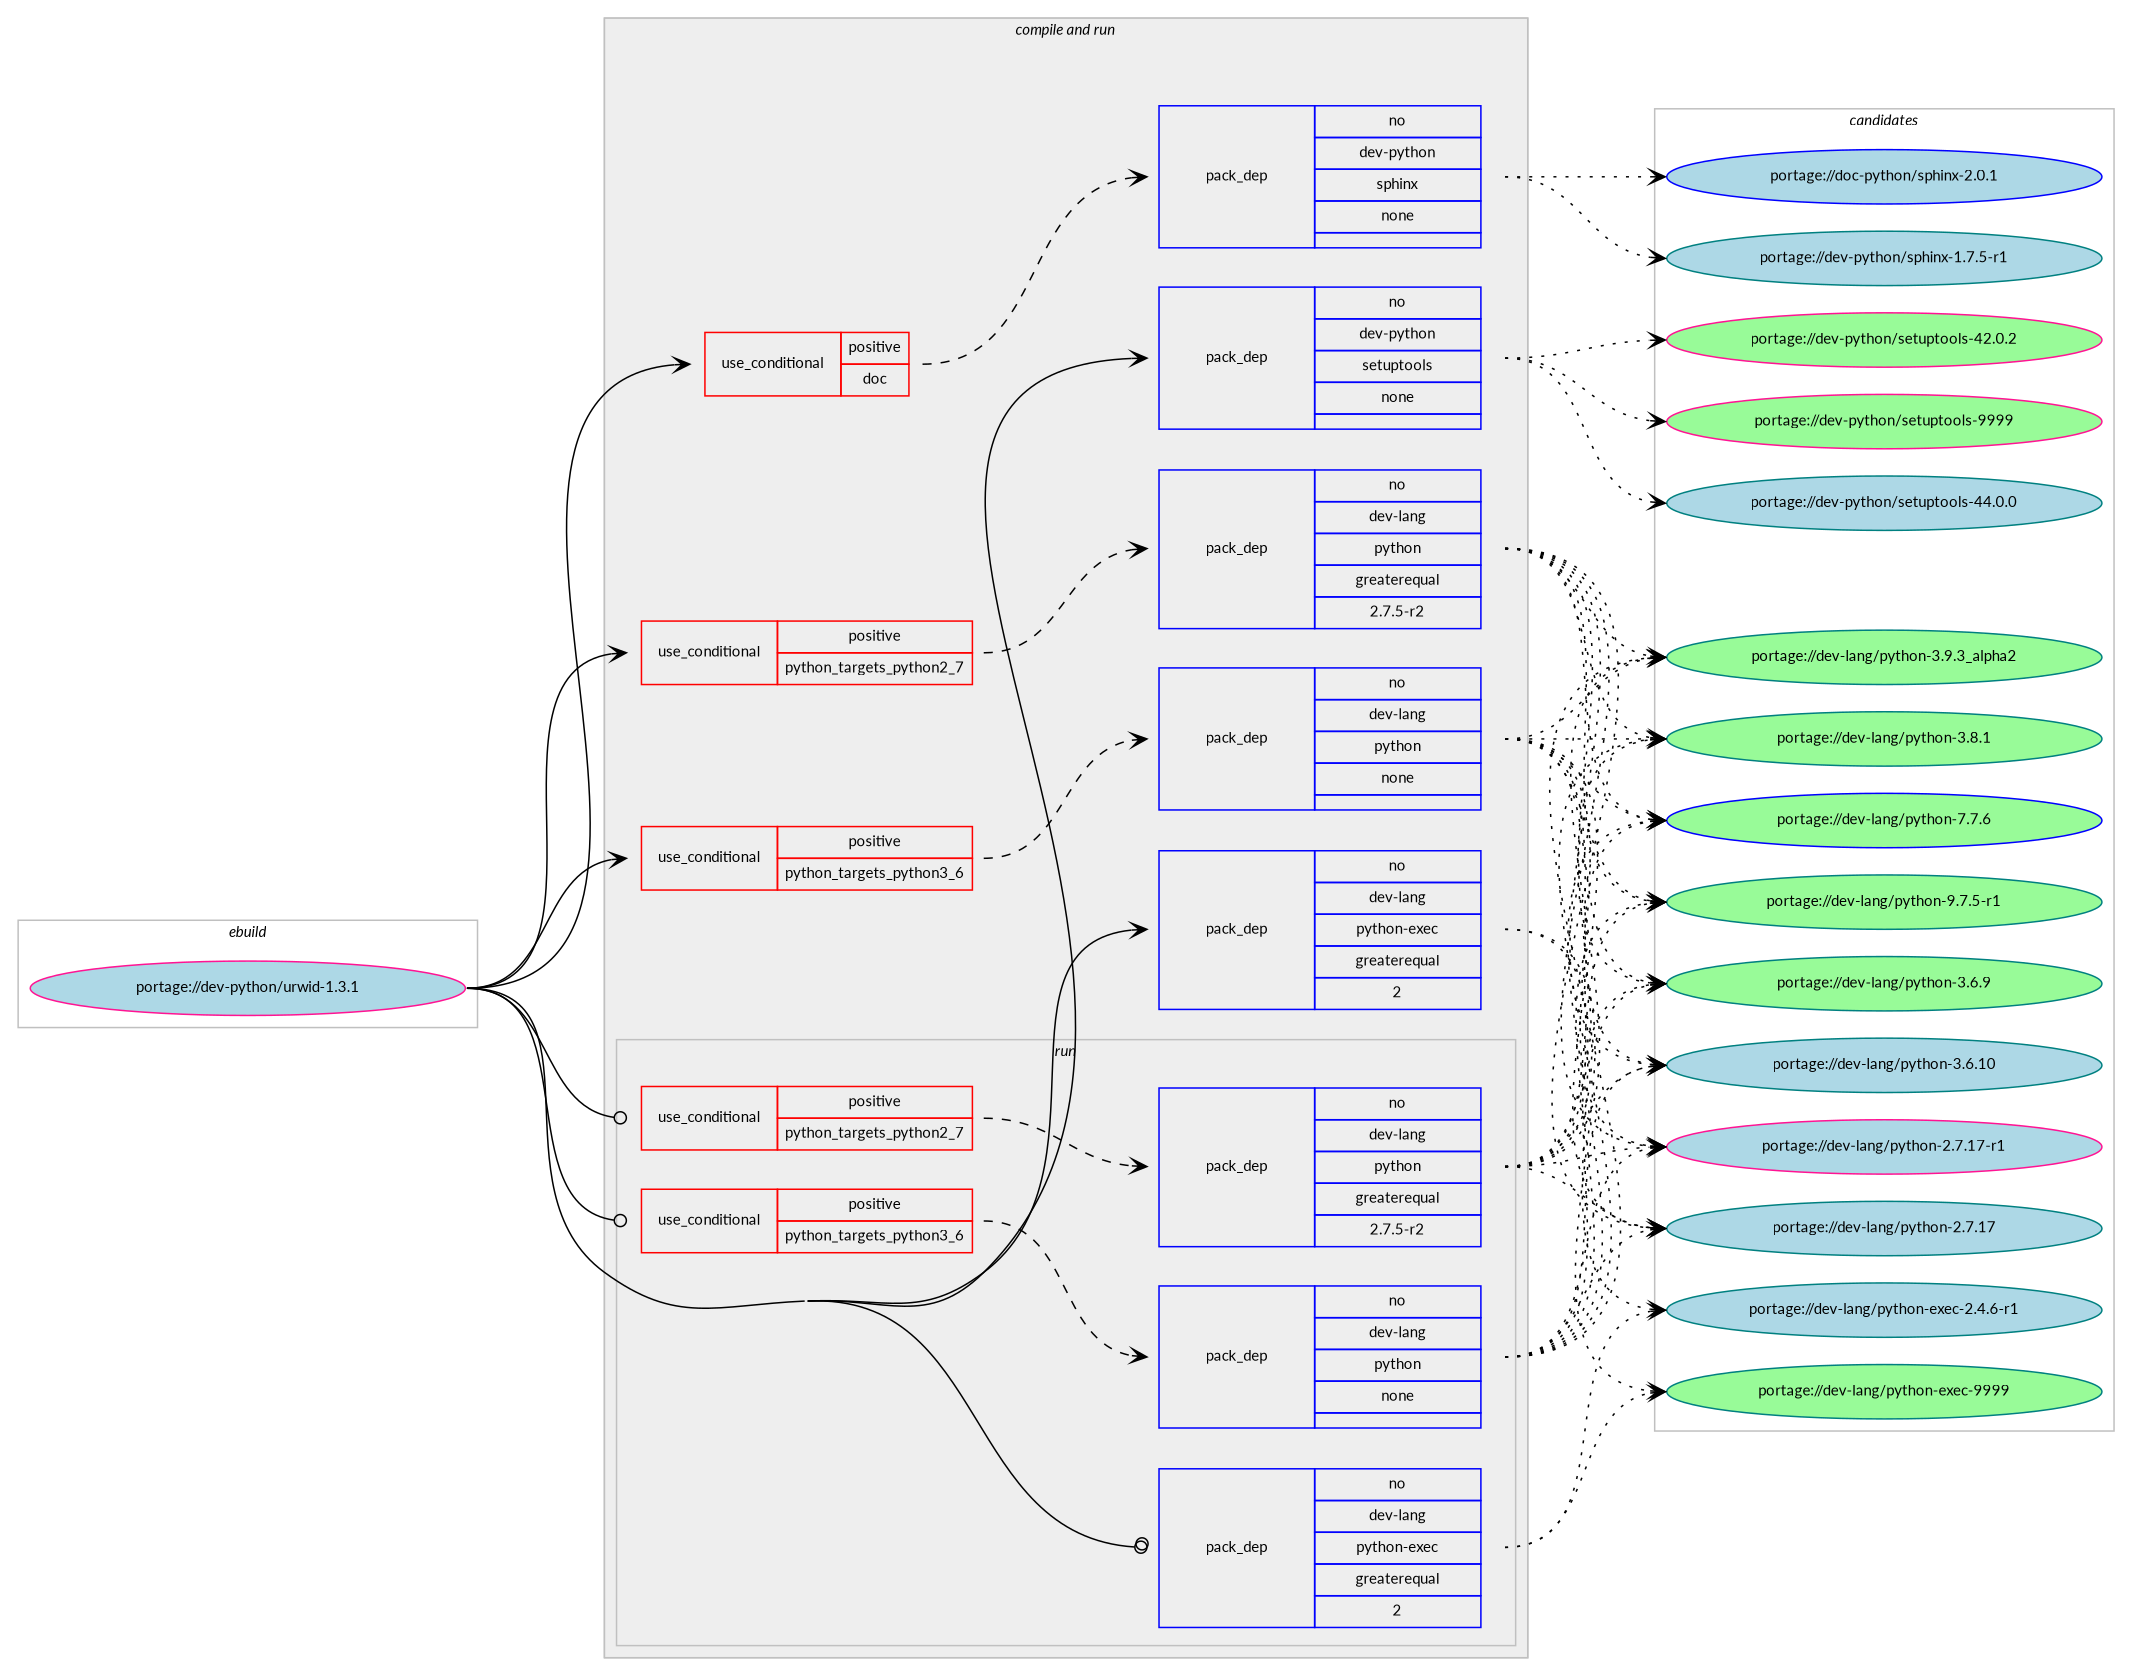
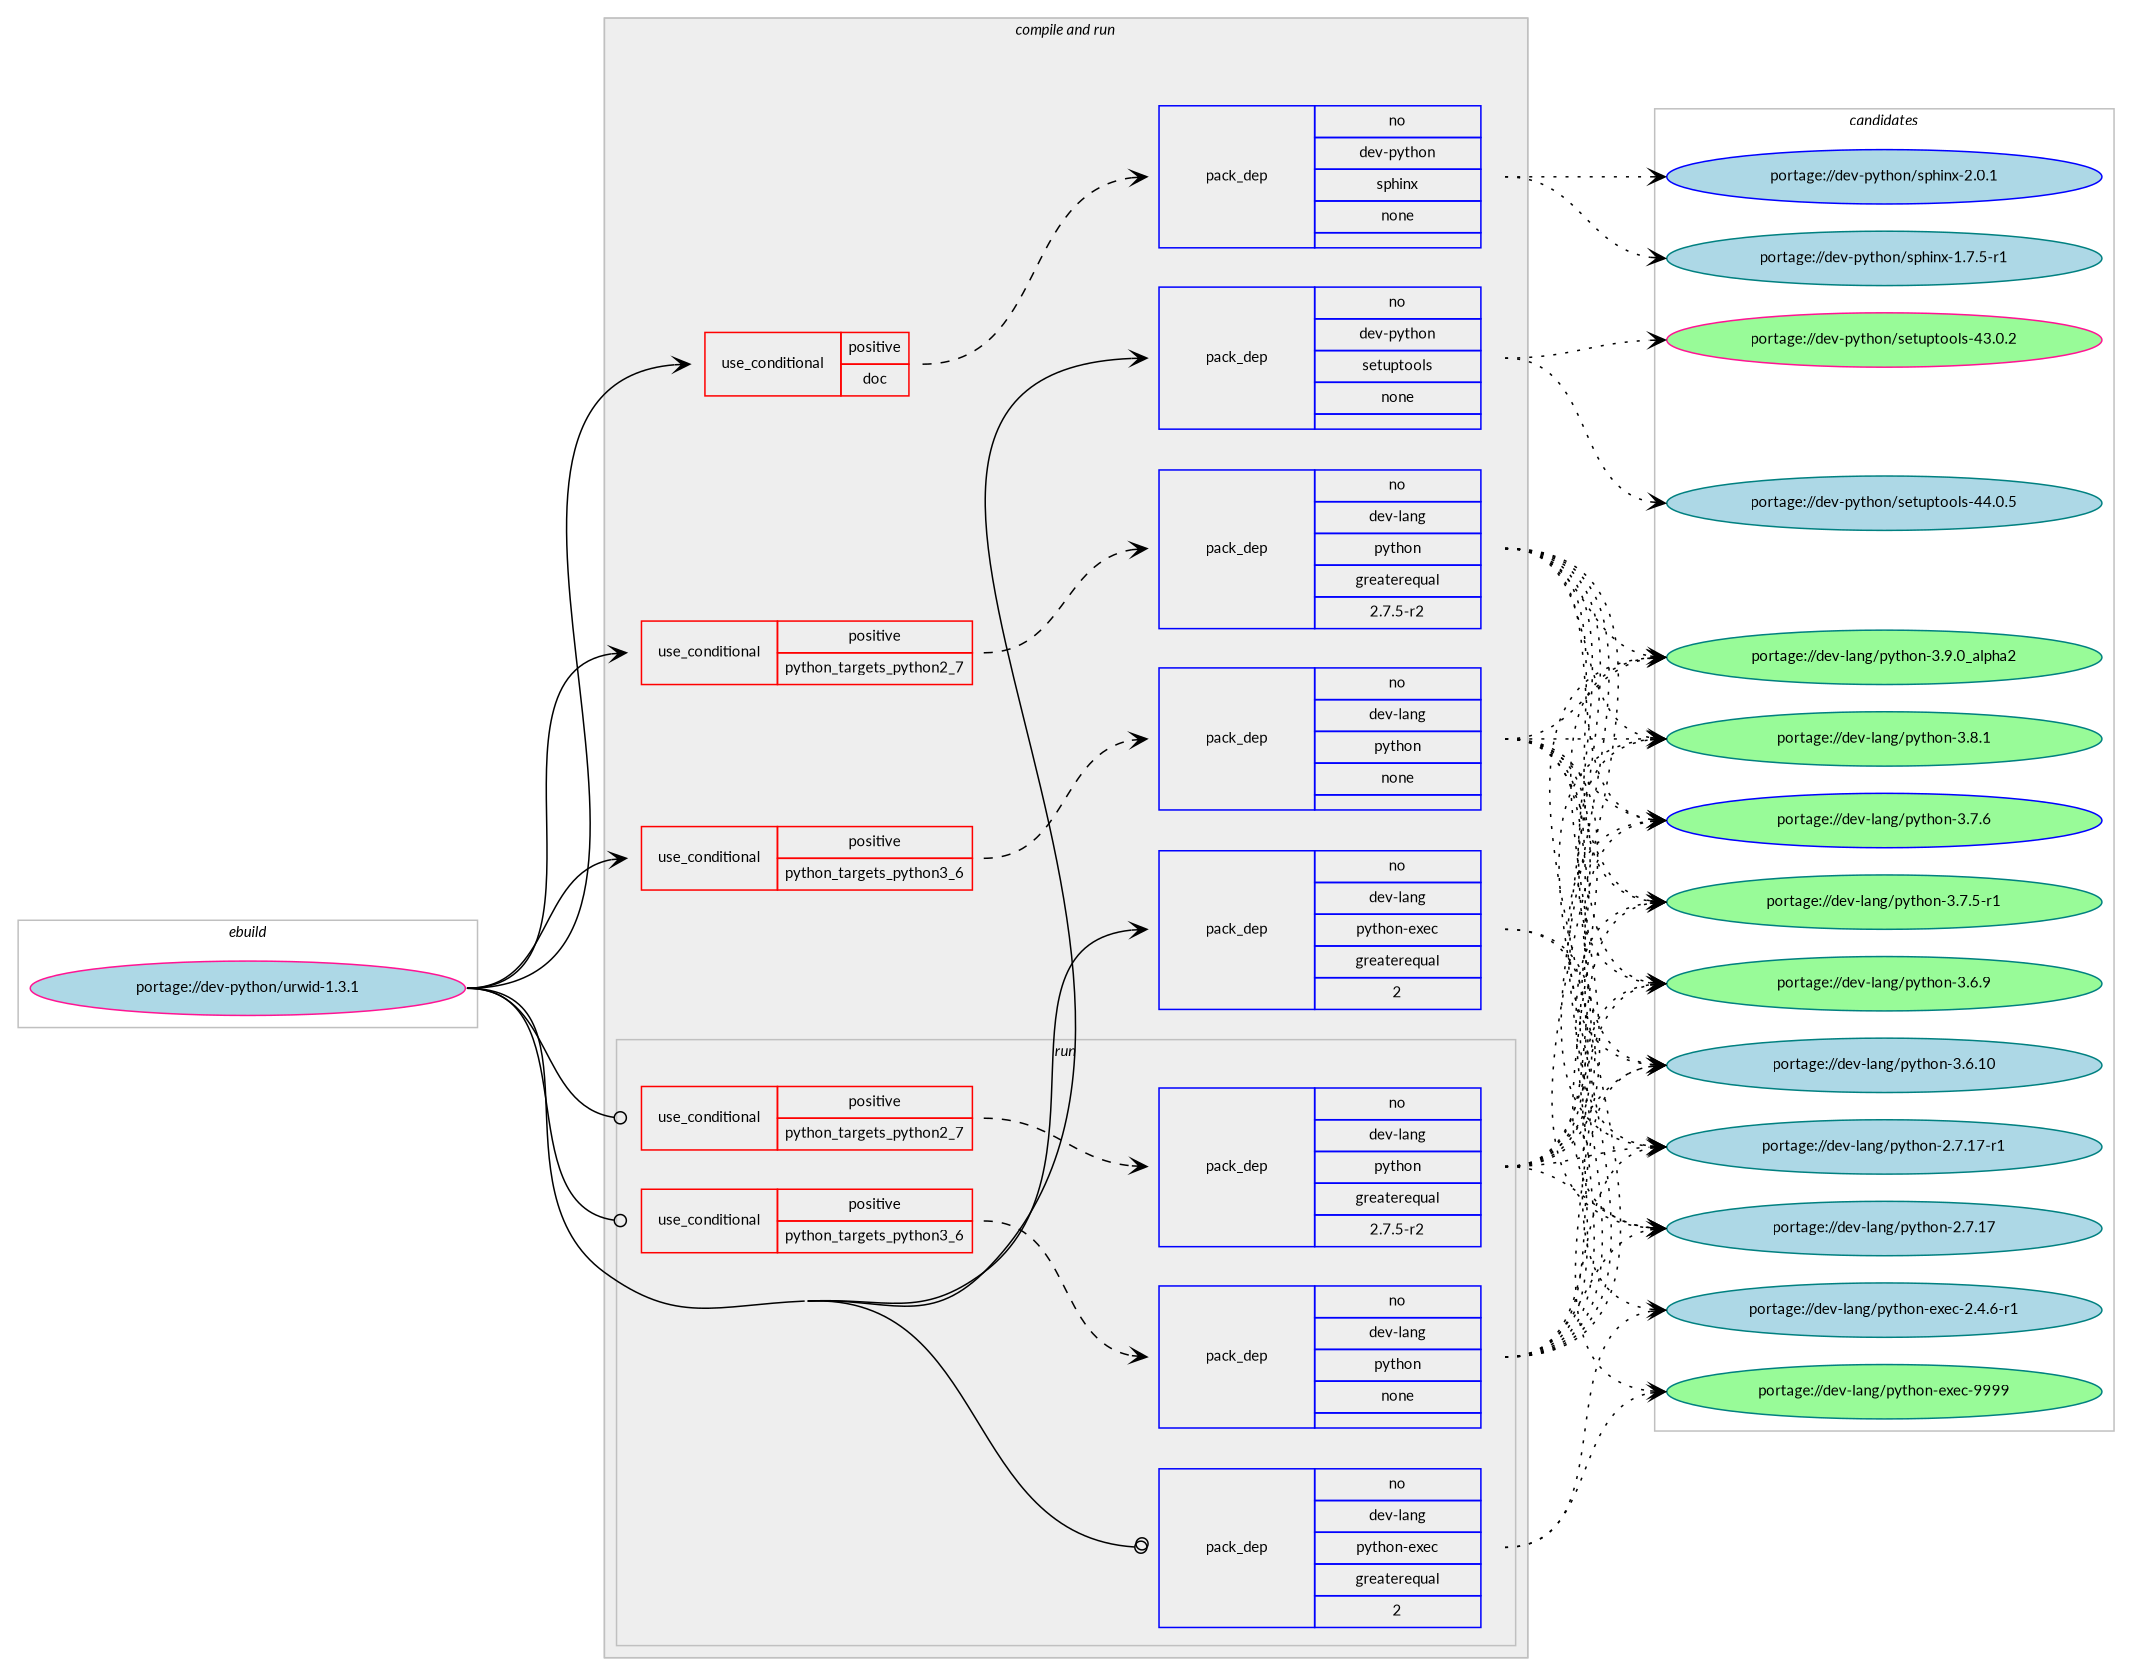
(1884, 177) -> (1884, 177)
(1884, 340) -> (1884, 340)
(1884, 422) -> none
(1884, 503) -> (1884, 503)
(1884, 657) -> (1884, 657)
(1884, 821) -> (1884, 821)
(1884, 902) -> (1884, 902)
(1884, 1147) -> (1884, 1147)
